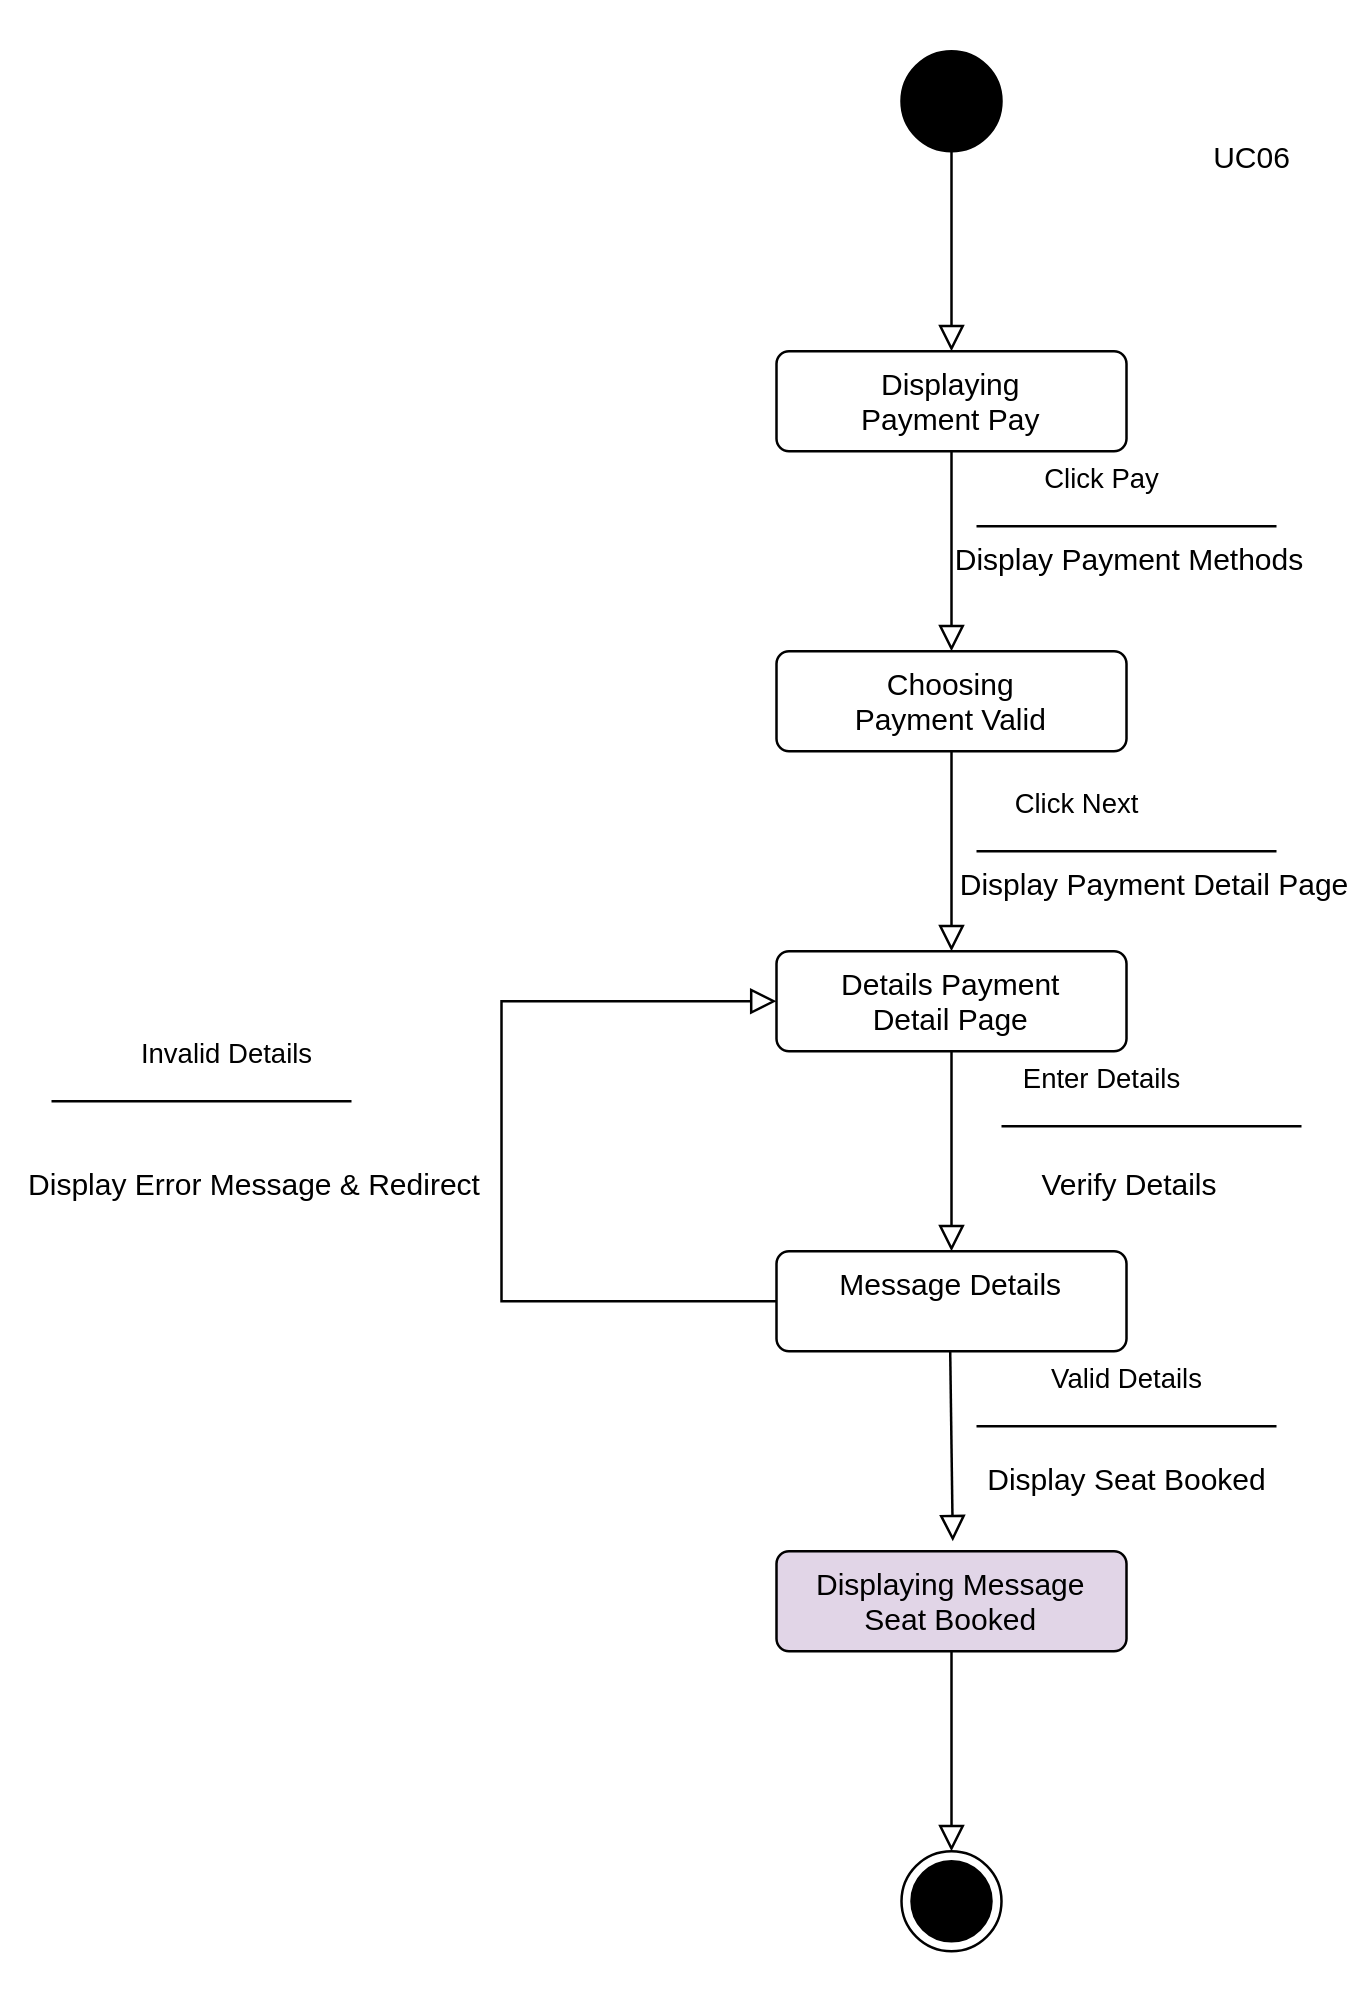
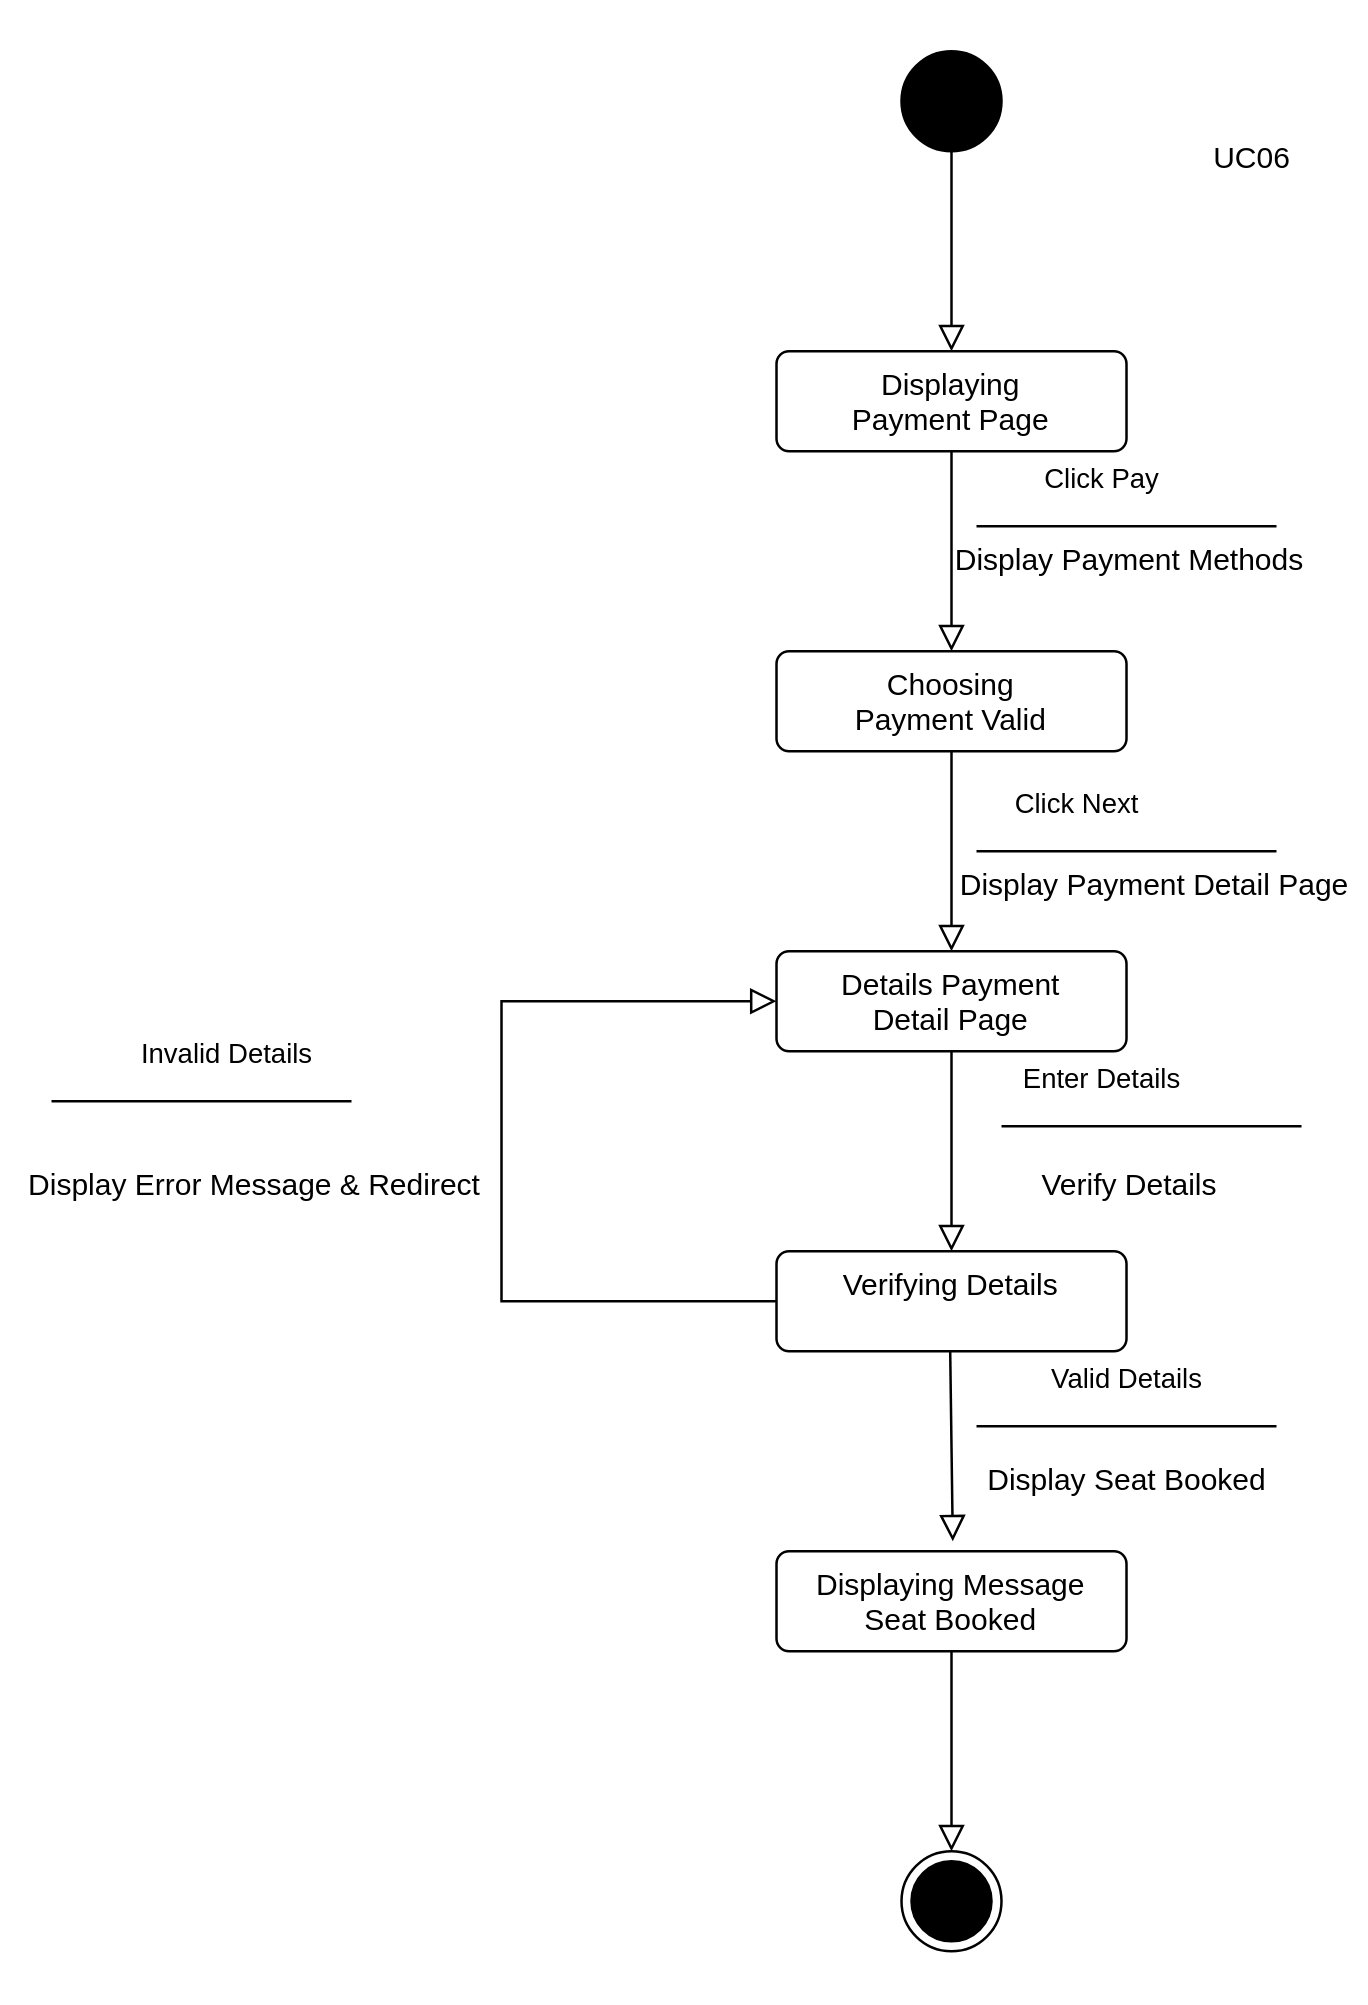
(951, 405) -> (951, 405)
(951, 1287) -> (951, 1287)
(951, 1601) -> (951, 1601)
